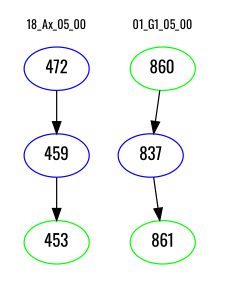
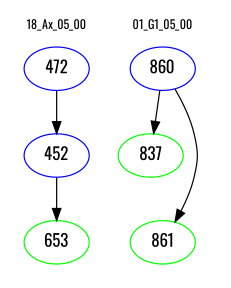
(163, 69) -> (163, 69)
(57, 156) -> (57, 156)
(151, 156) -> (151, 156)
(156, 193) -> (197, 149)
(57, 242) -> (57, 242)
